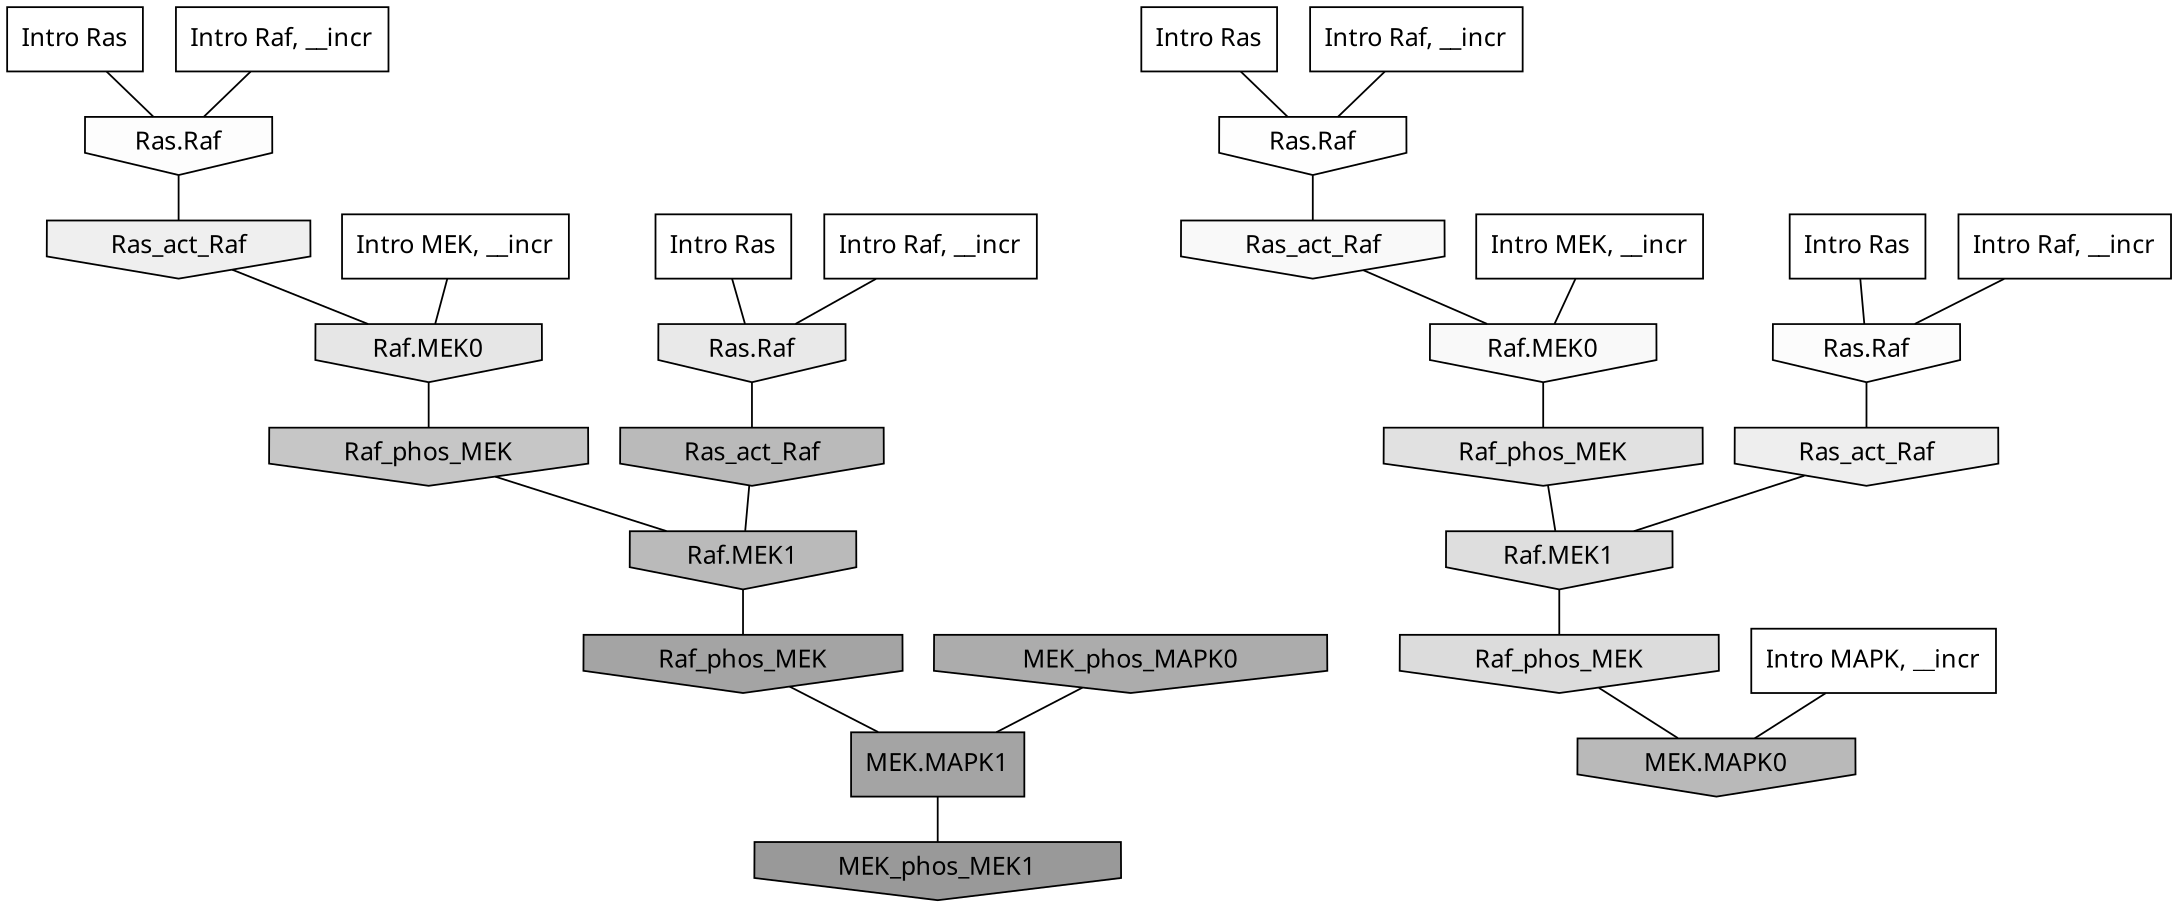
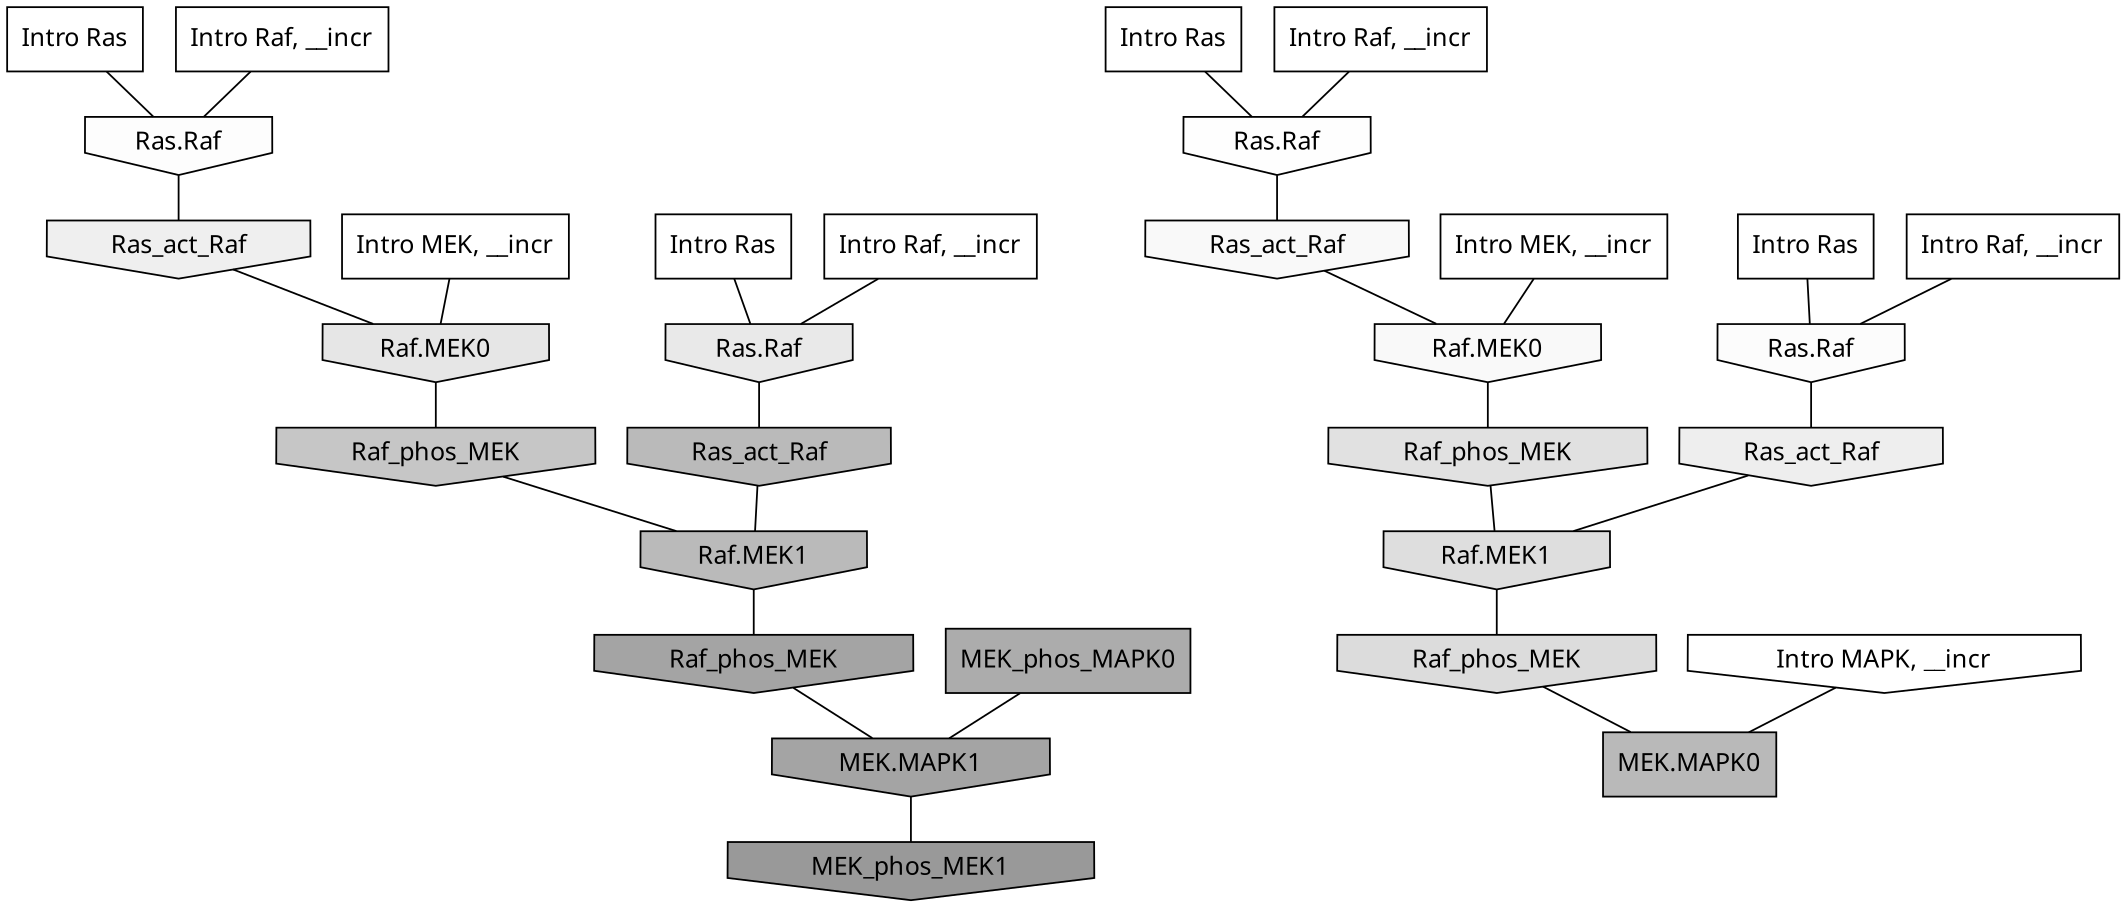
(1131, 661) -> (1068, 661)
(1874, 661) -> (1884, 661)
(938, 764) -> (911, 764)
(1716, 764) -> (1690, 764)
